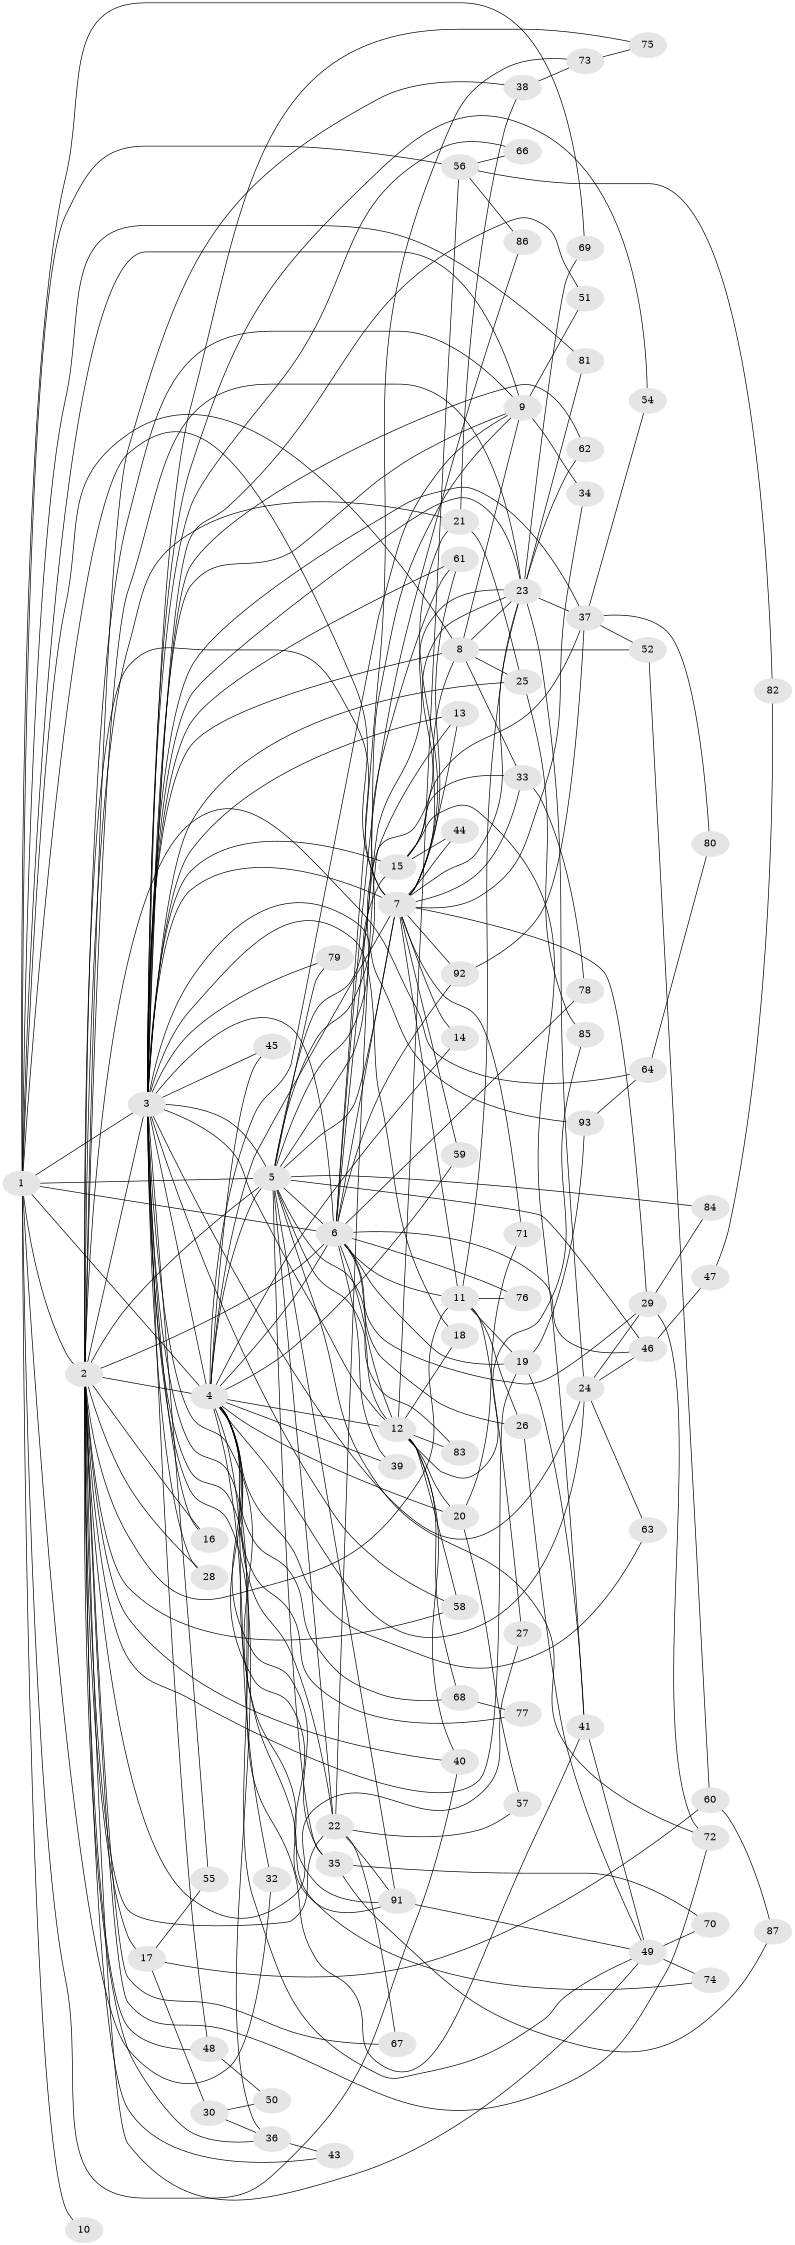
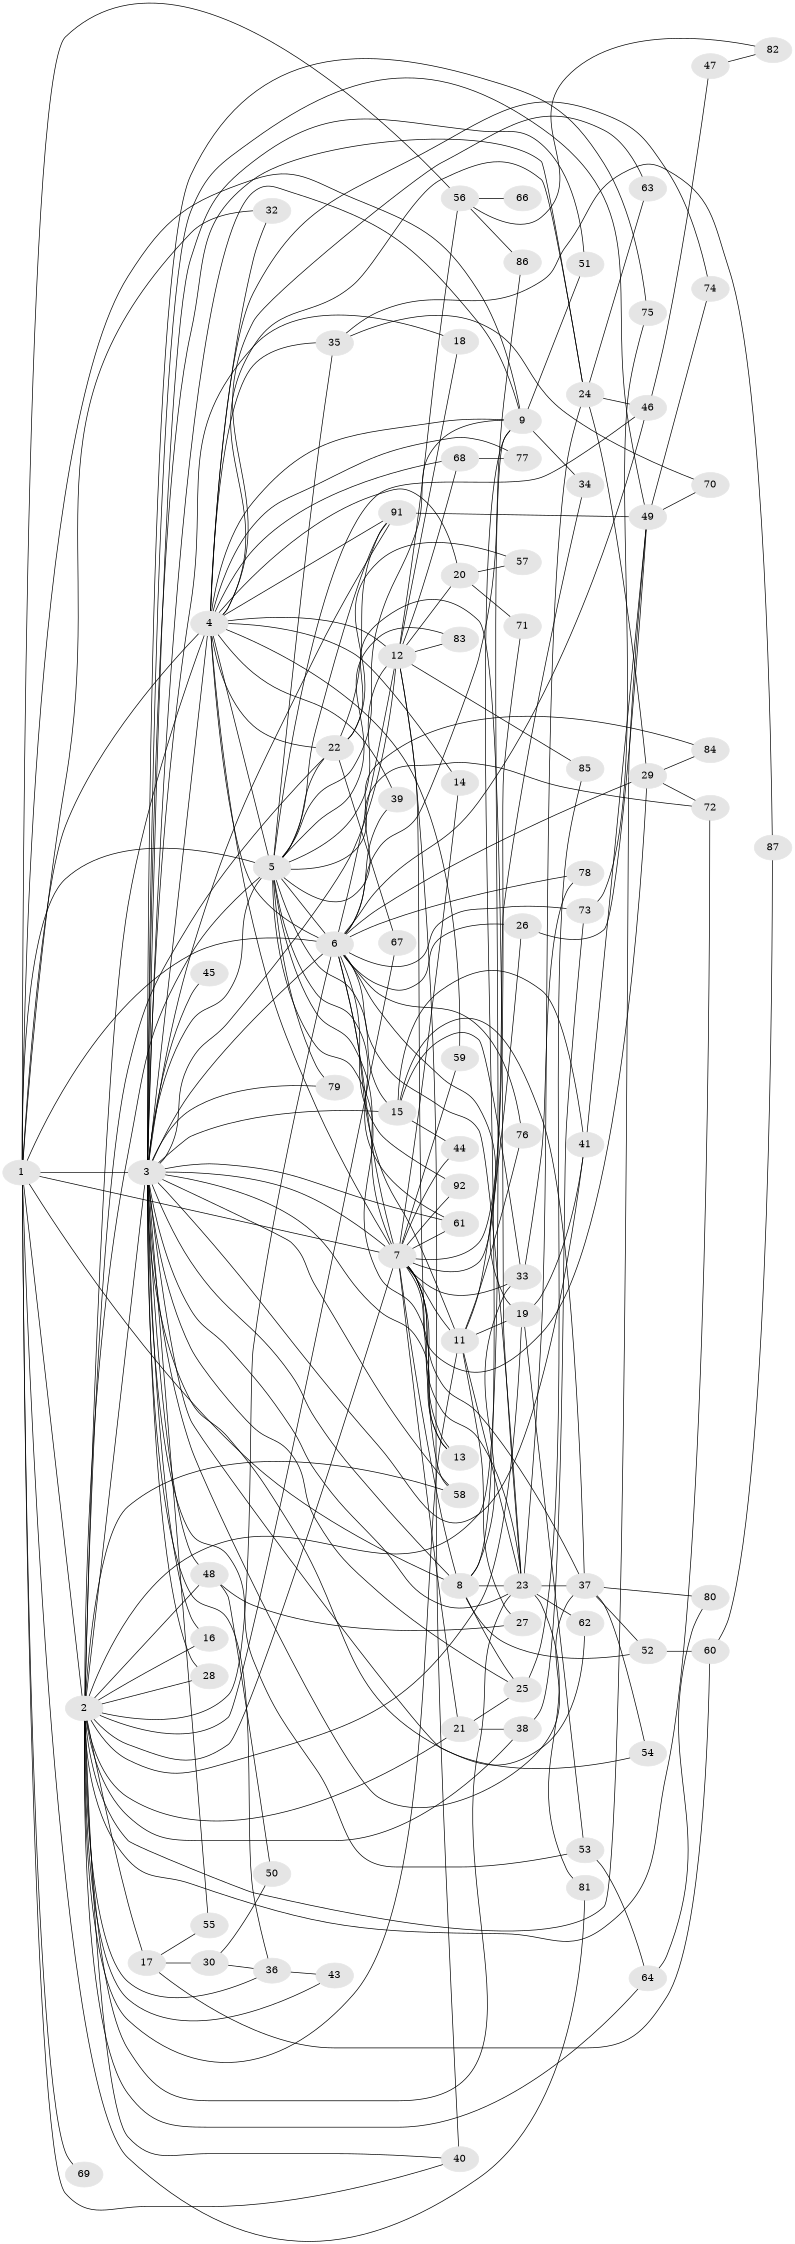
(544, 418) -> none
(188, 518) -> none
(567, 816) -> (464, 1402)
(585, 1123) -> (585, 1850)
(231, 1169) -> none
(177, 1881) -> (358, 1628)
(84, 2230) -> none
